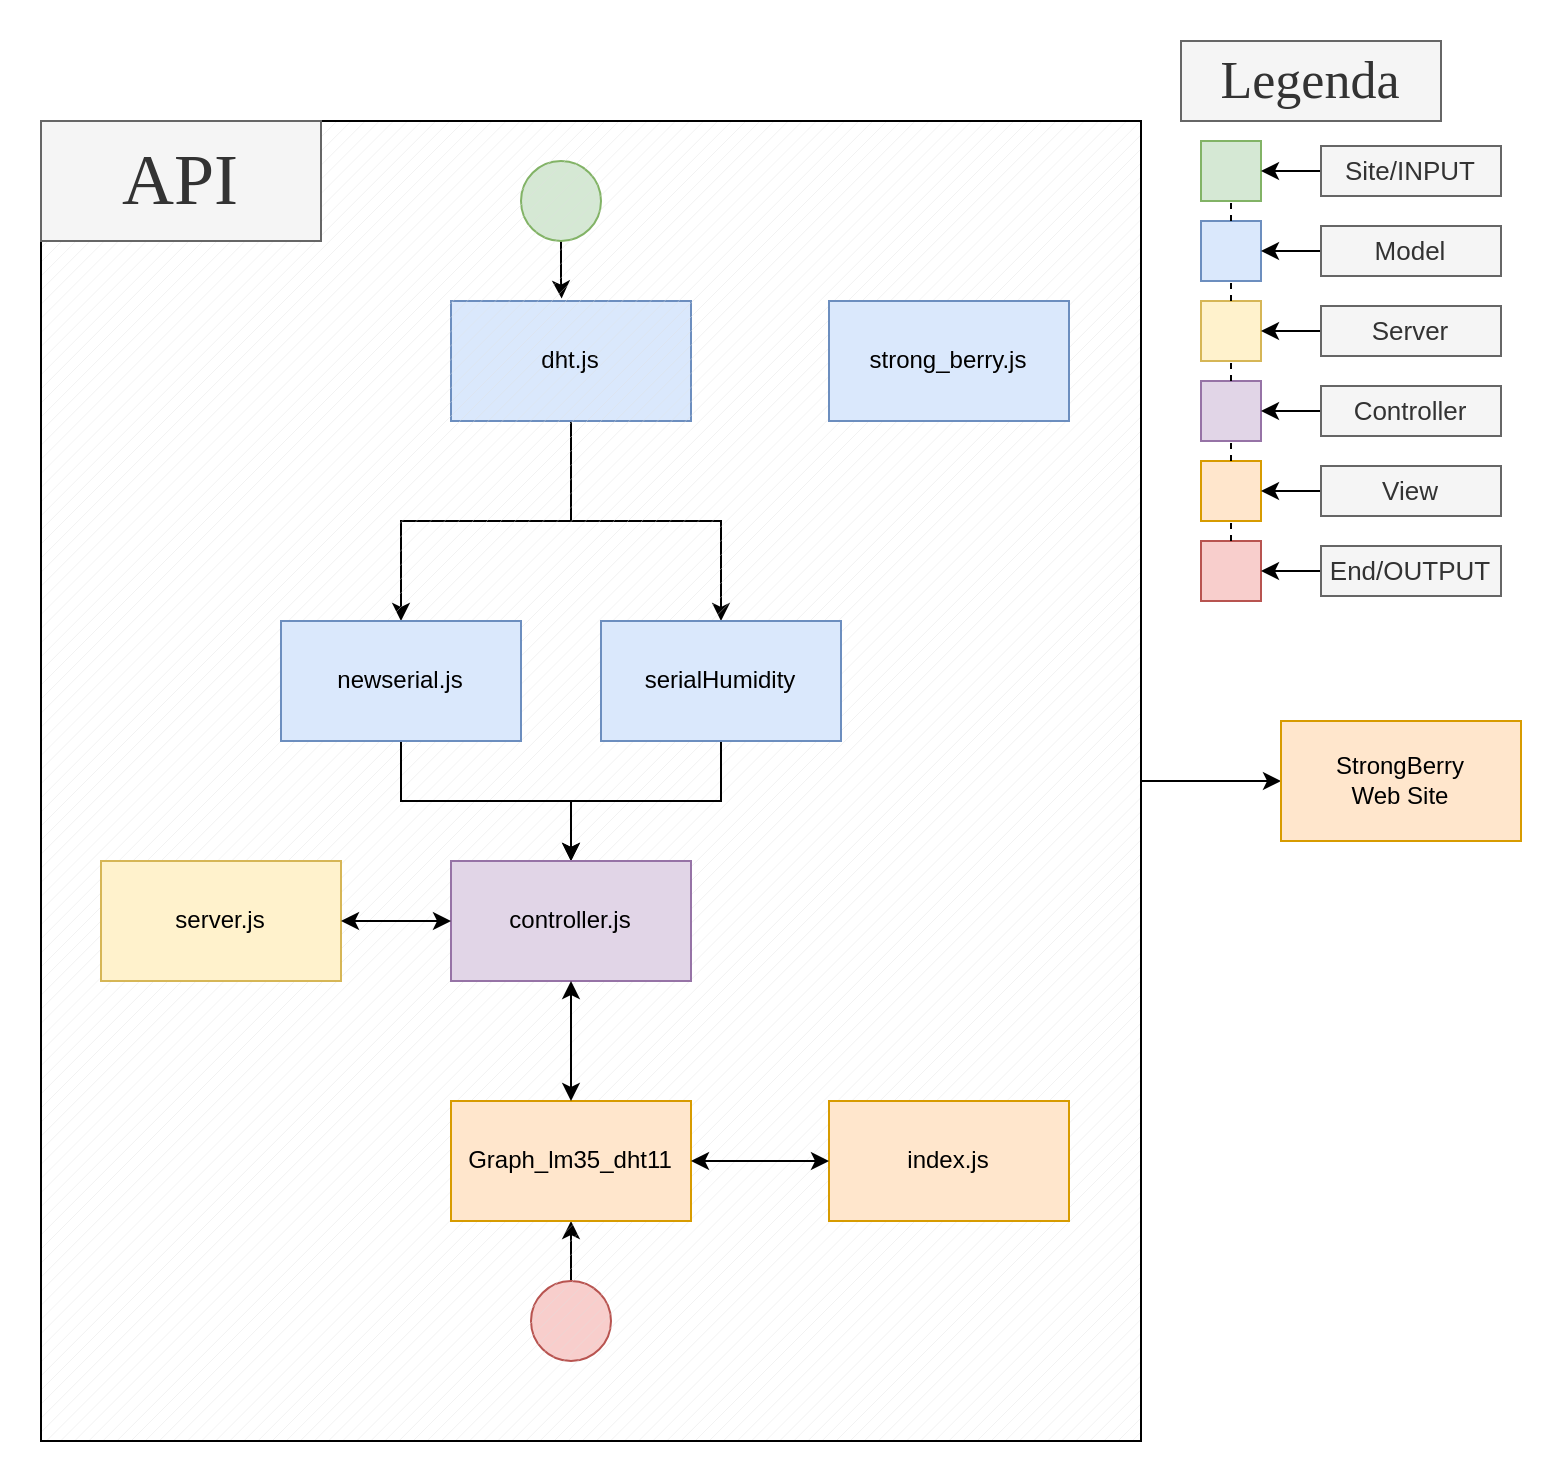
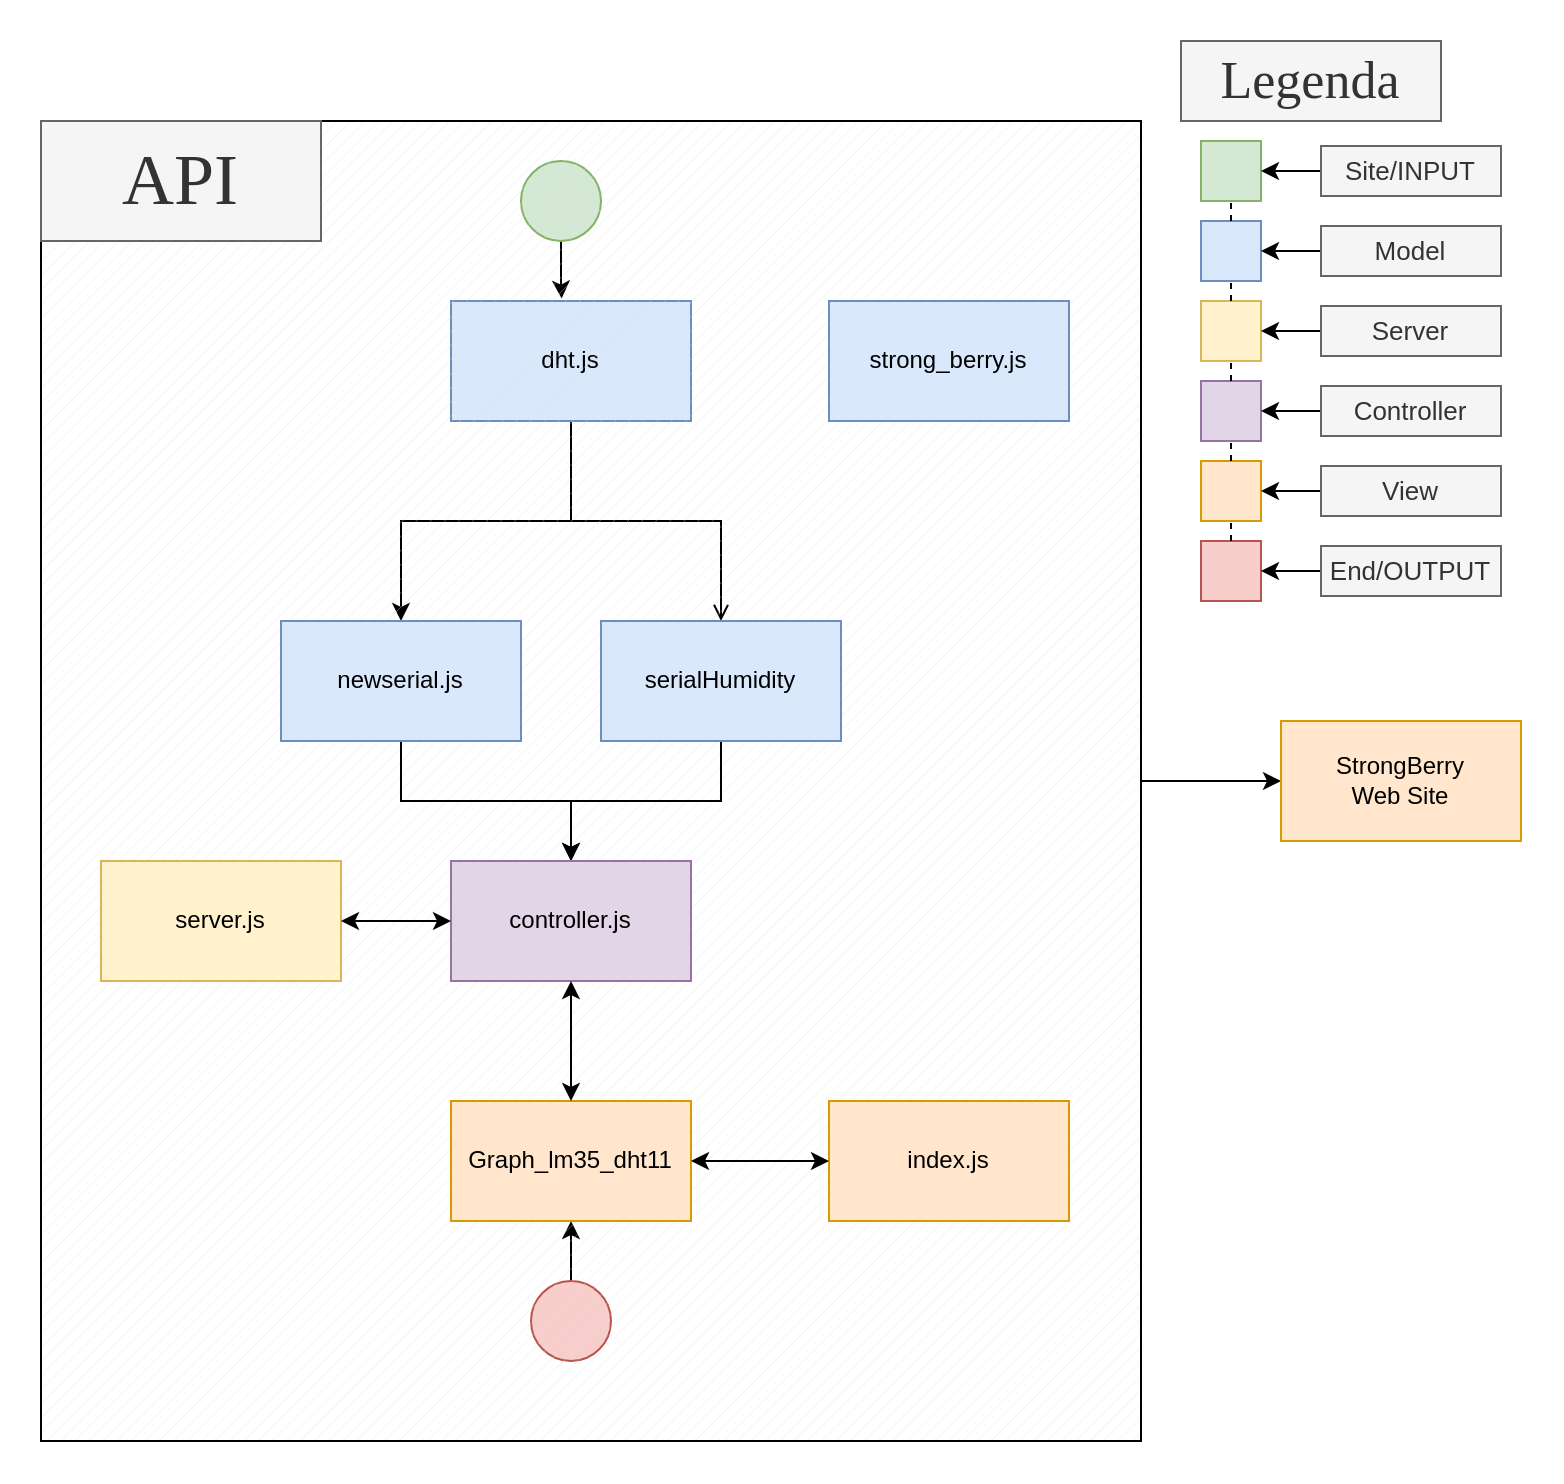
(721, 606) -> (721, 606)
